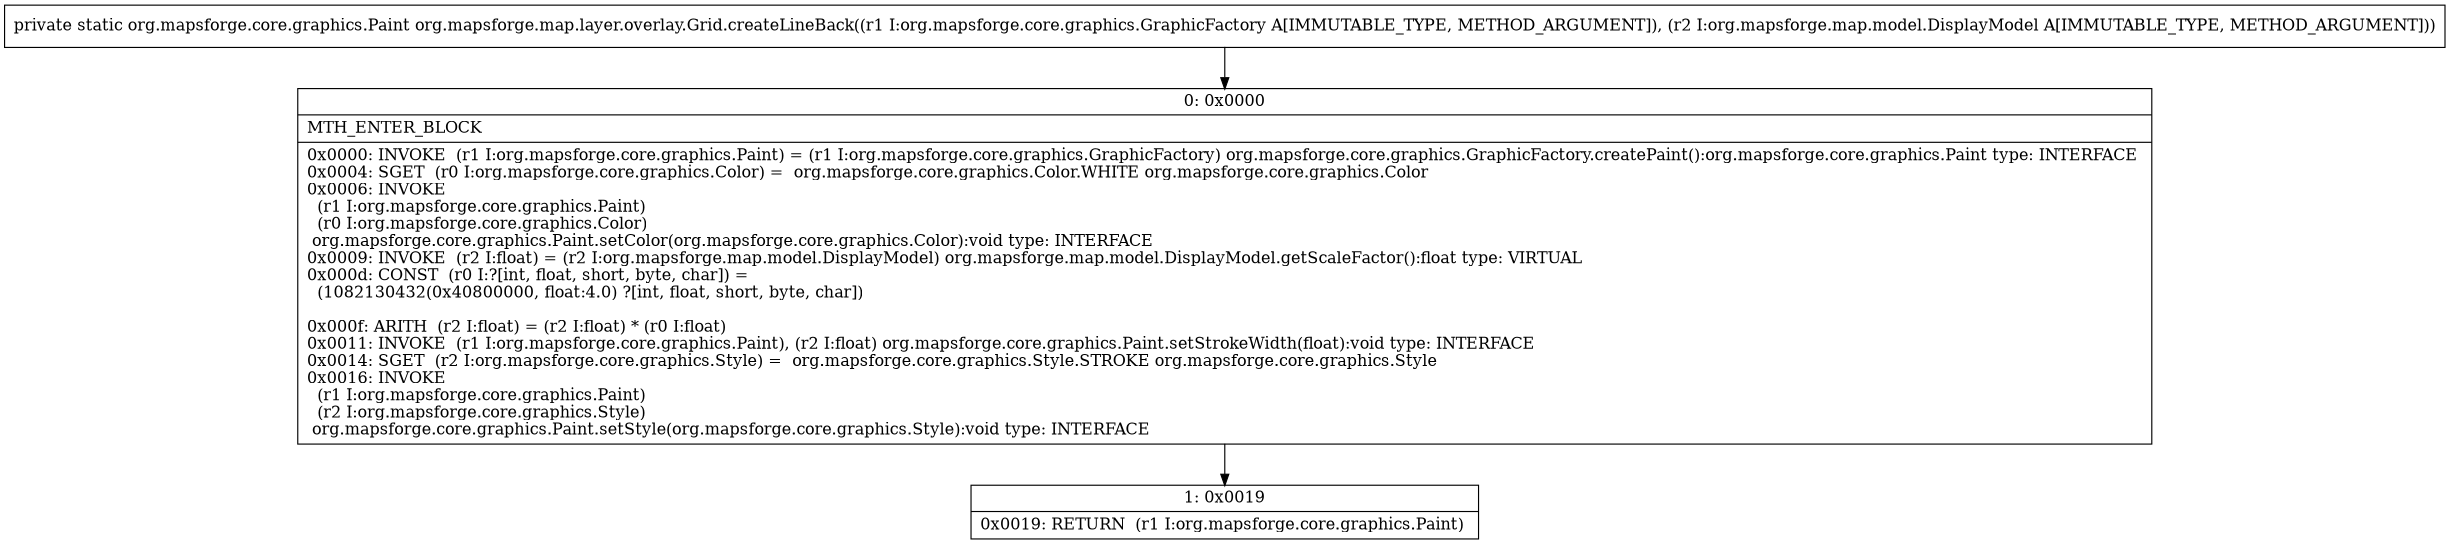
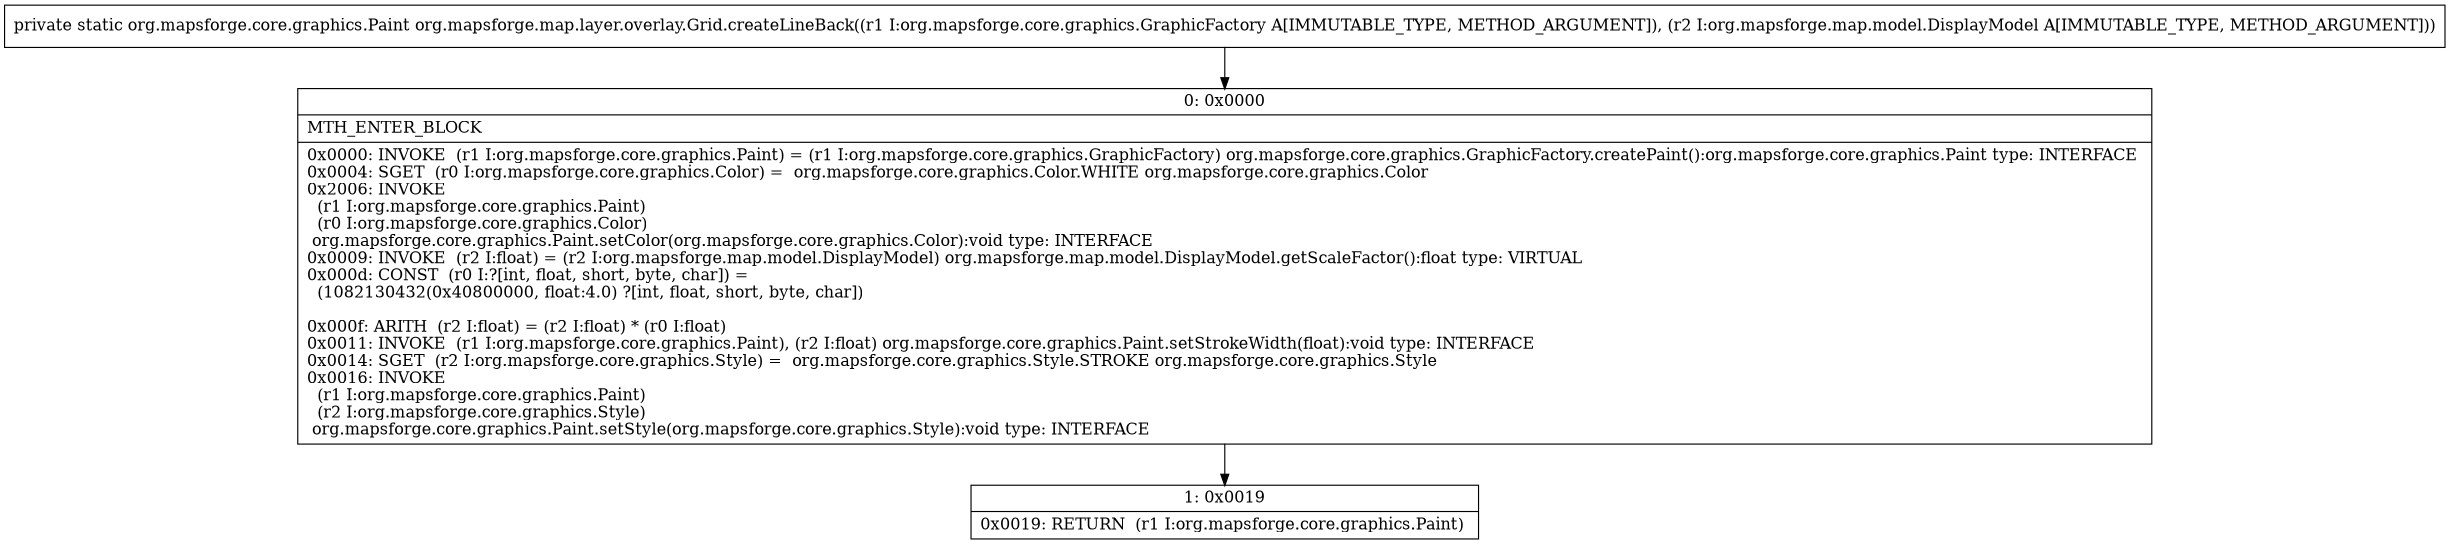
(382, 190) -> (382, 190)
